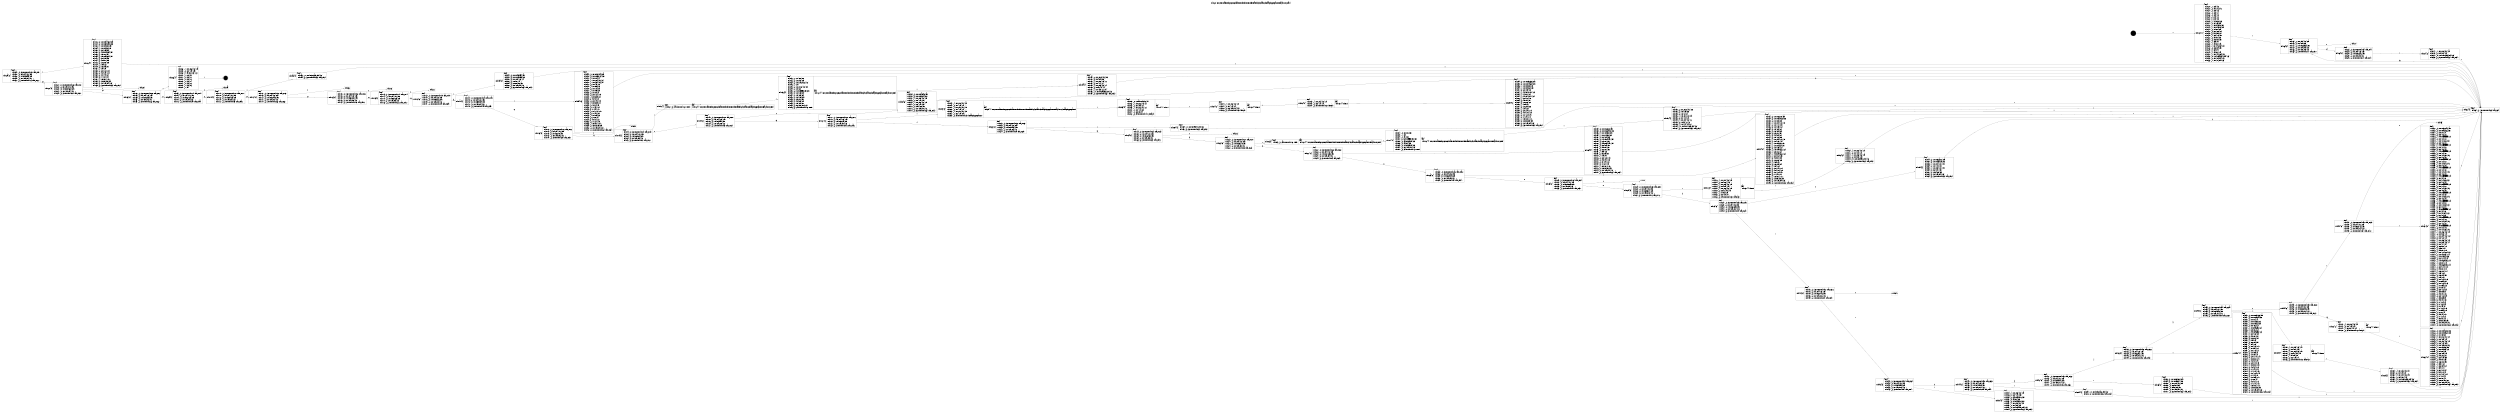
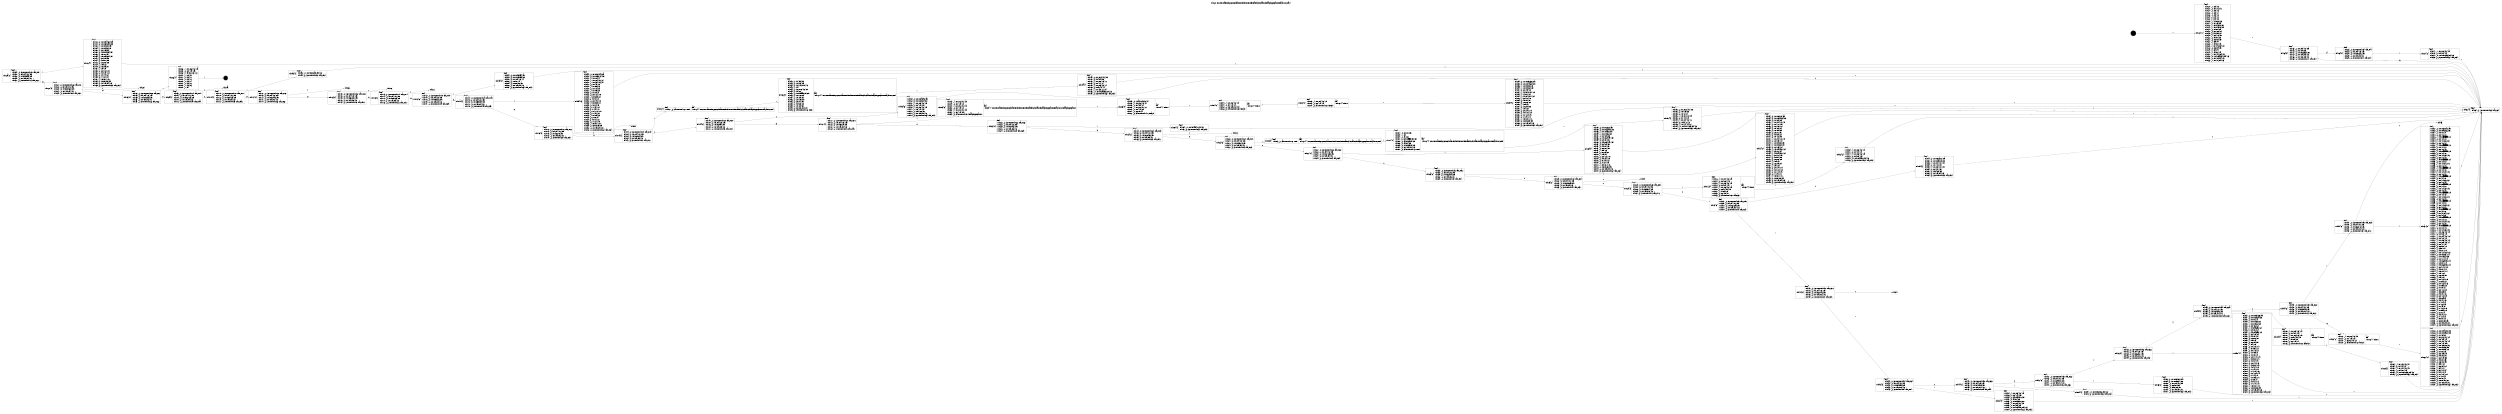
(2354, 44) -> none
